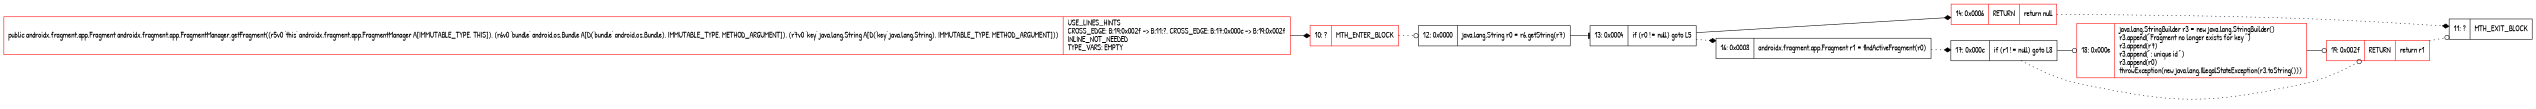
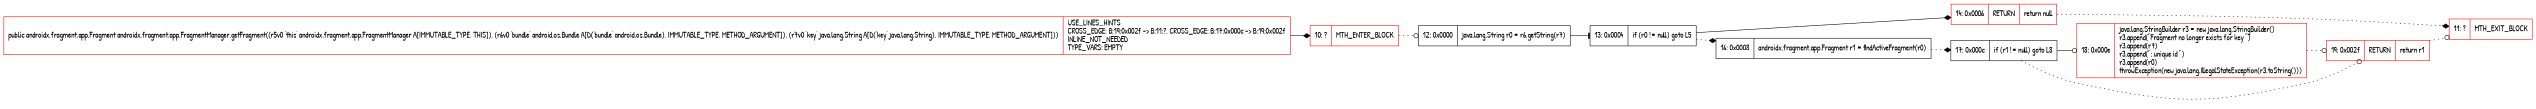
(2491, 29) -> (2491, 29)
(2314, 51) -> (2314, 51)
